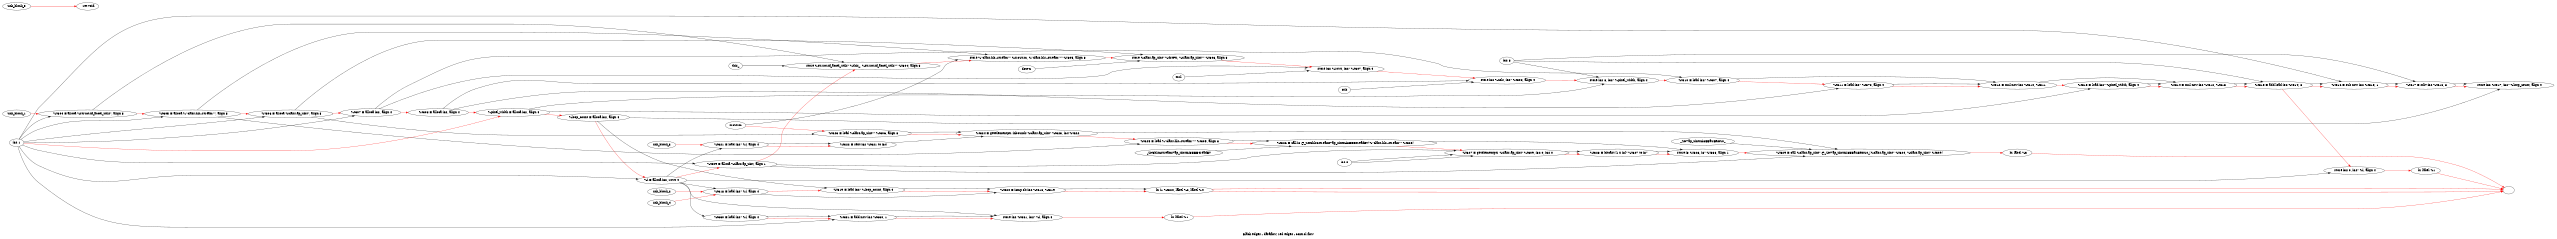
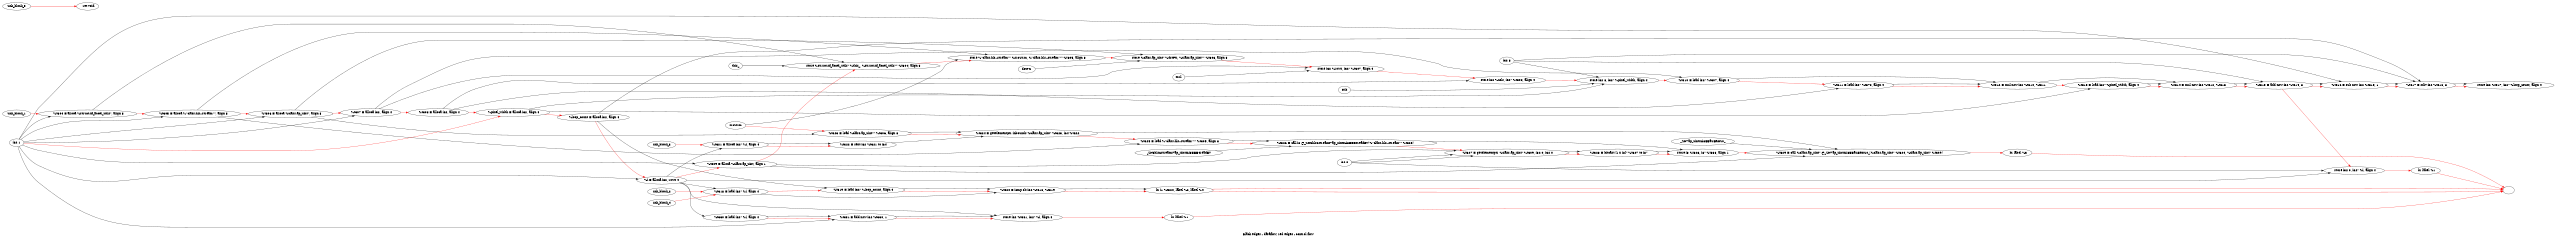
(2279, 85) -> (2279, 85)
(1411, 86) -> (1471, 90)
(1566, 124) -> (1505, 39)
(736, 145) -> (736, 145)
none -> (1837, 171)
